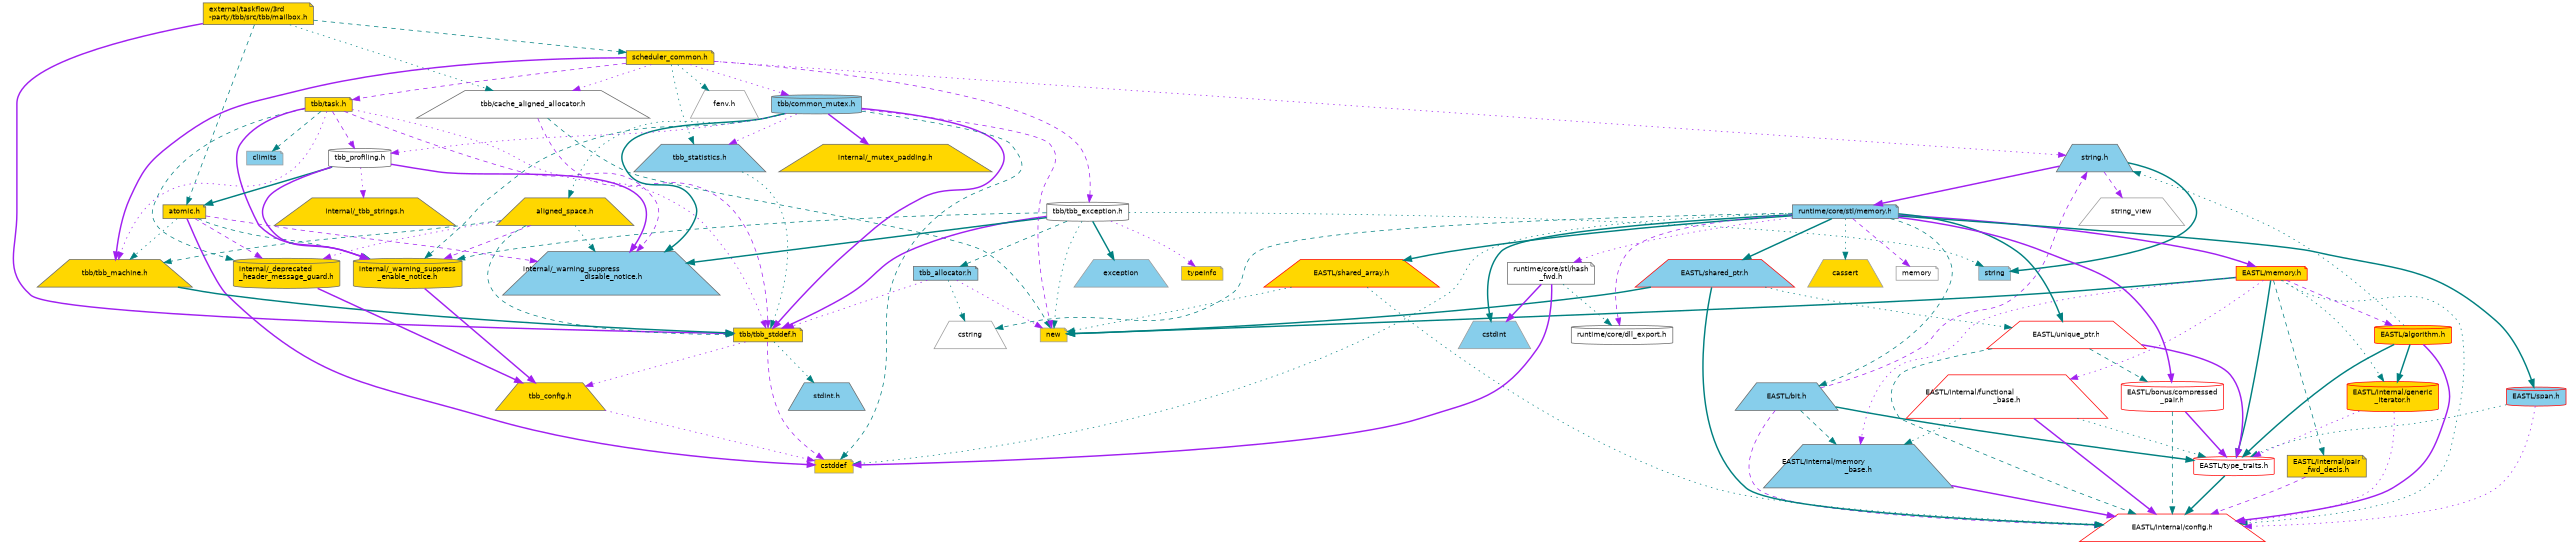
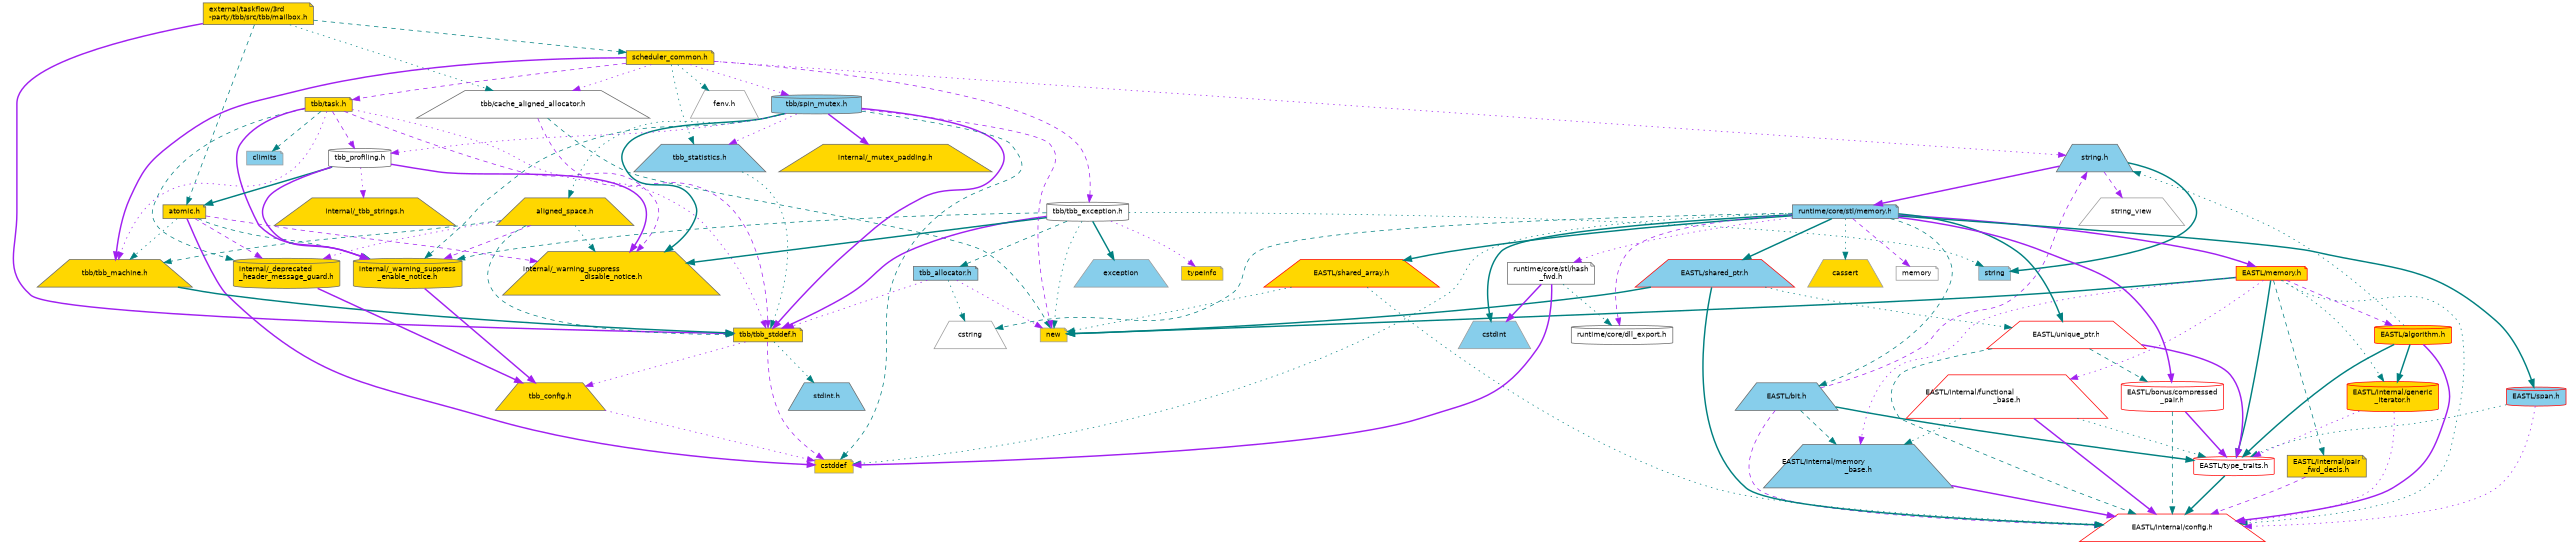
(817, 104) -> (817, 104)
(611, 273) -> (611, 273)
